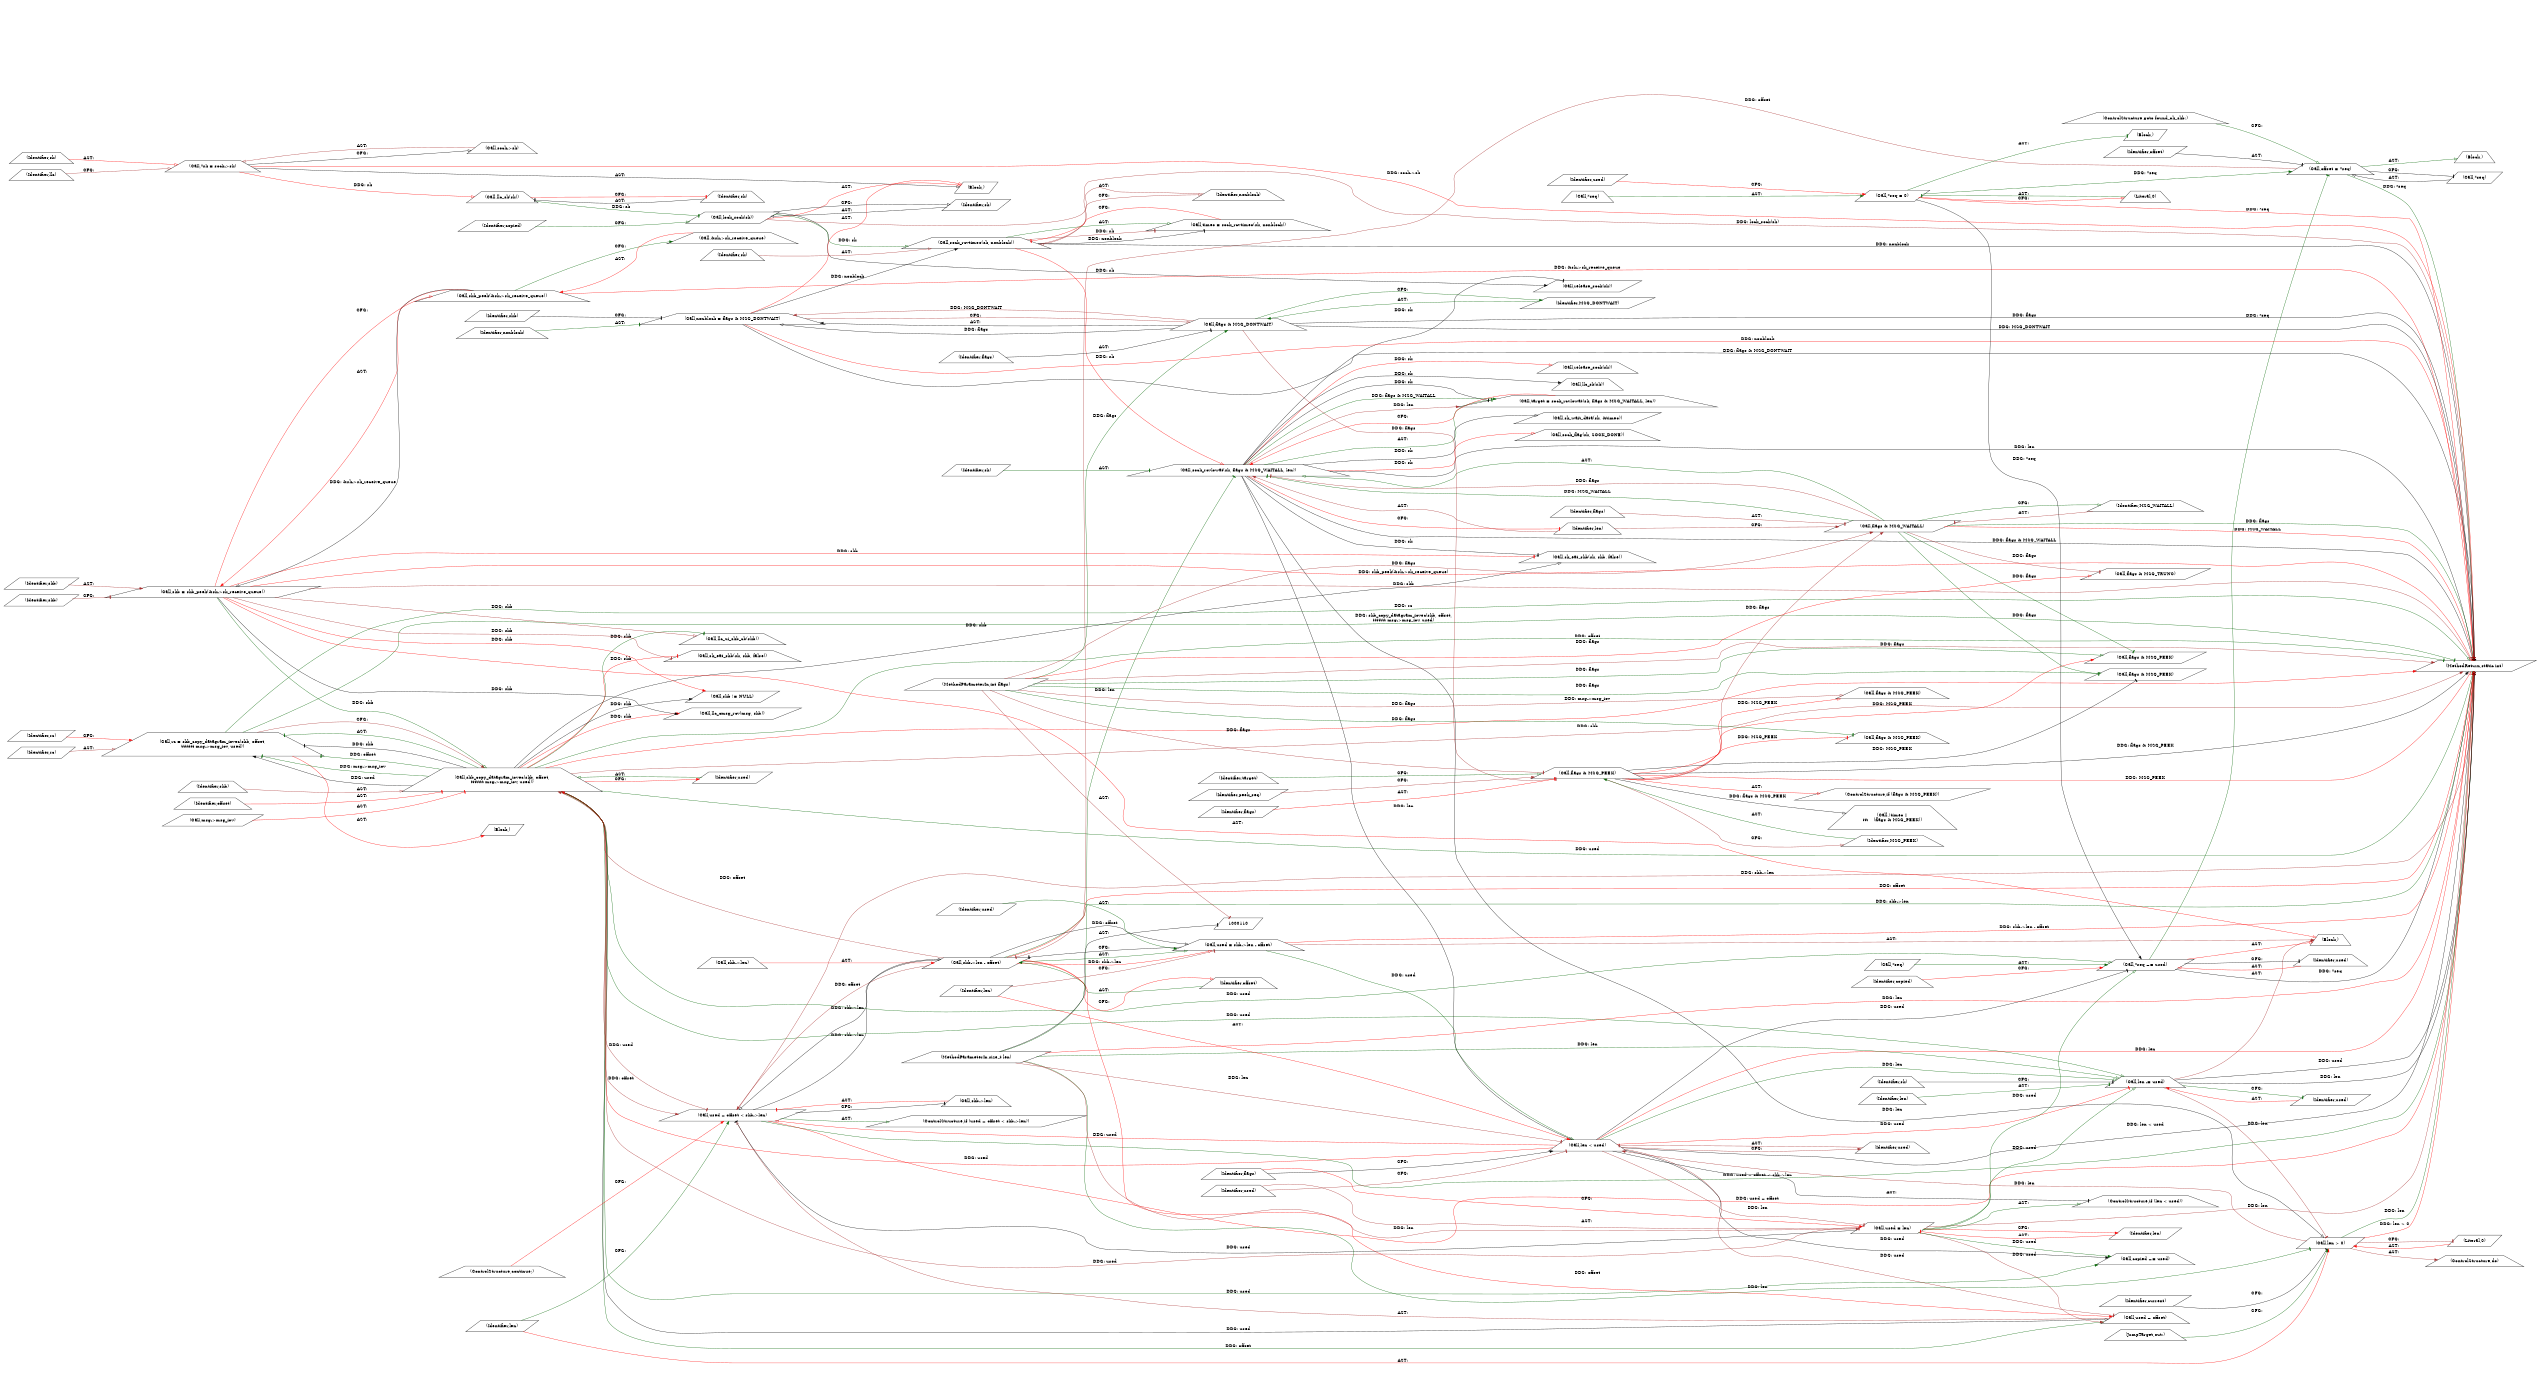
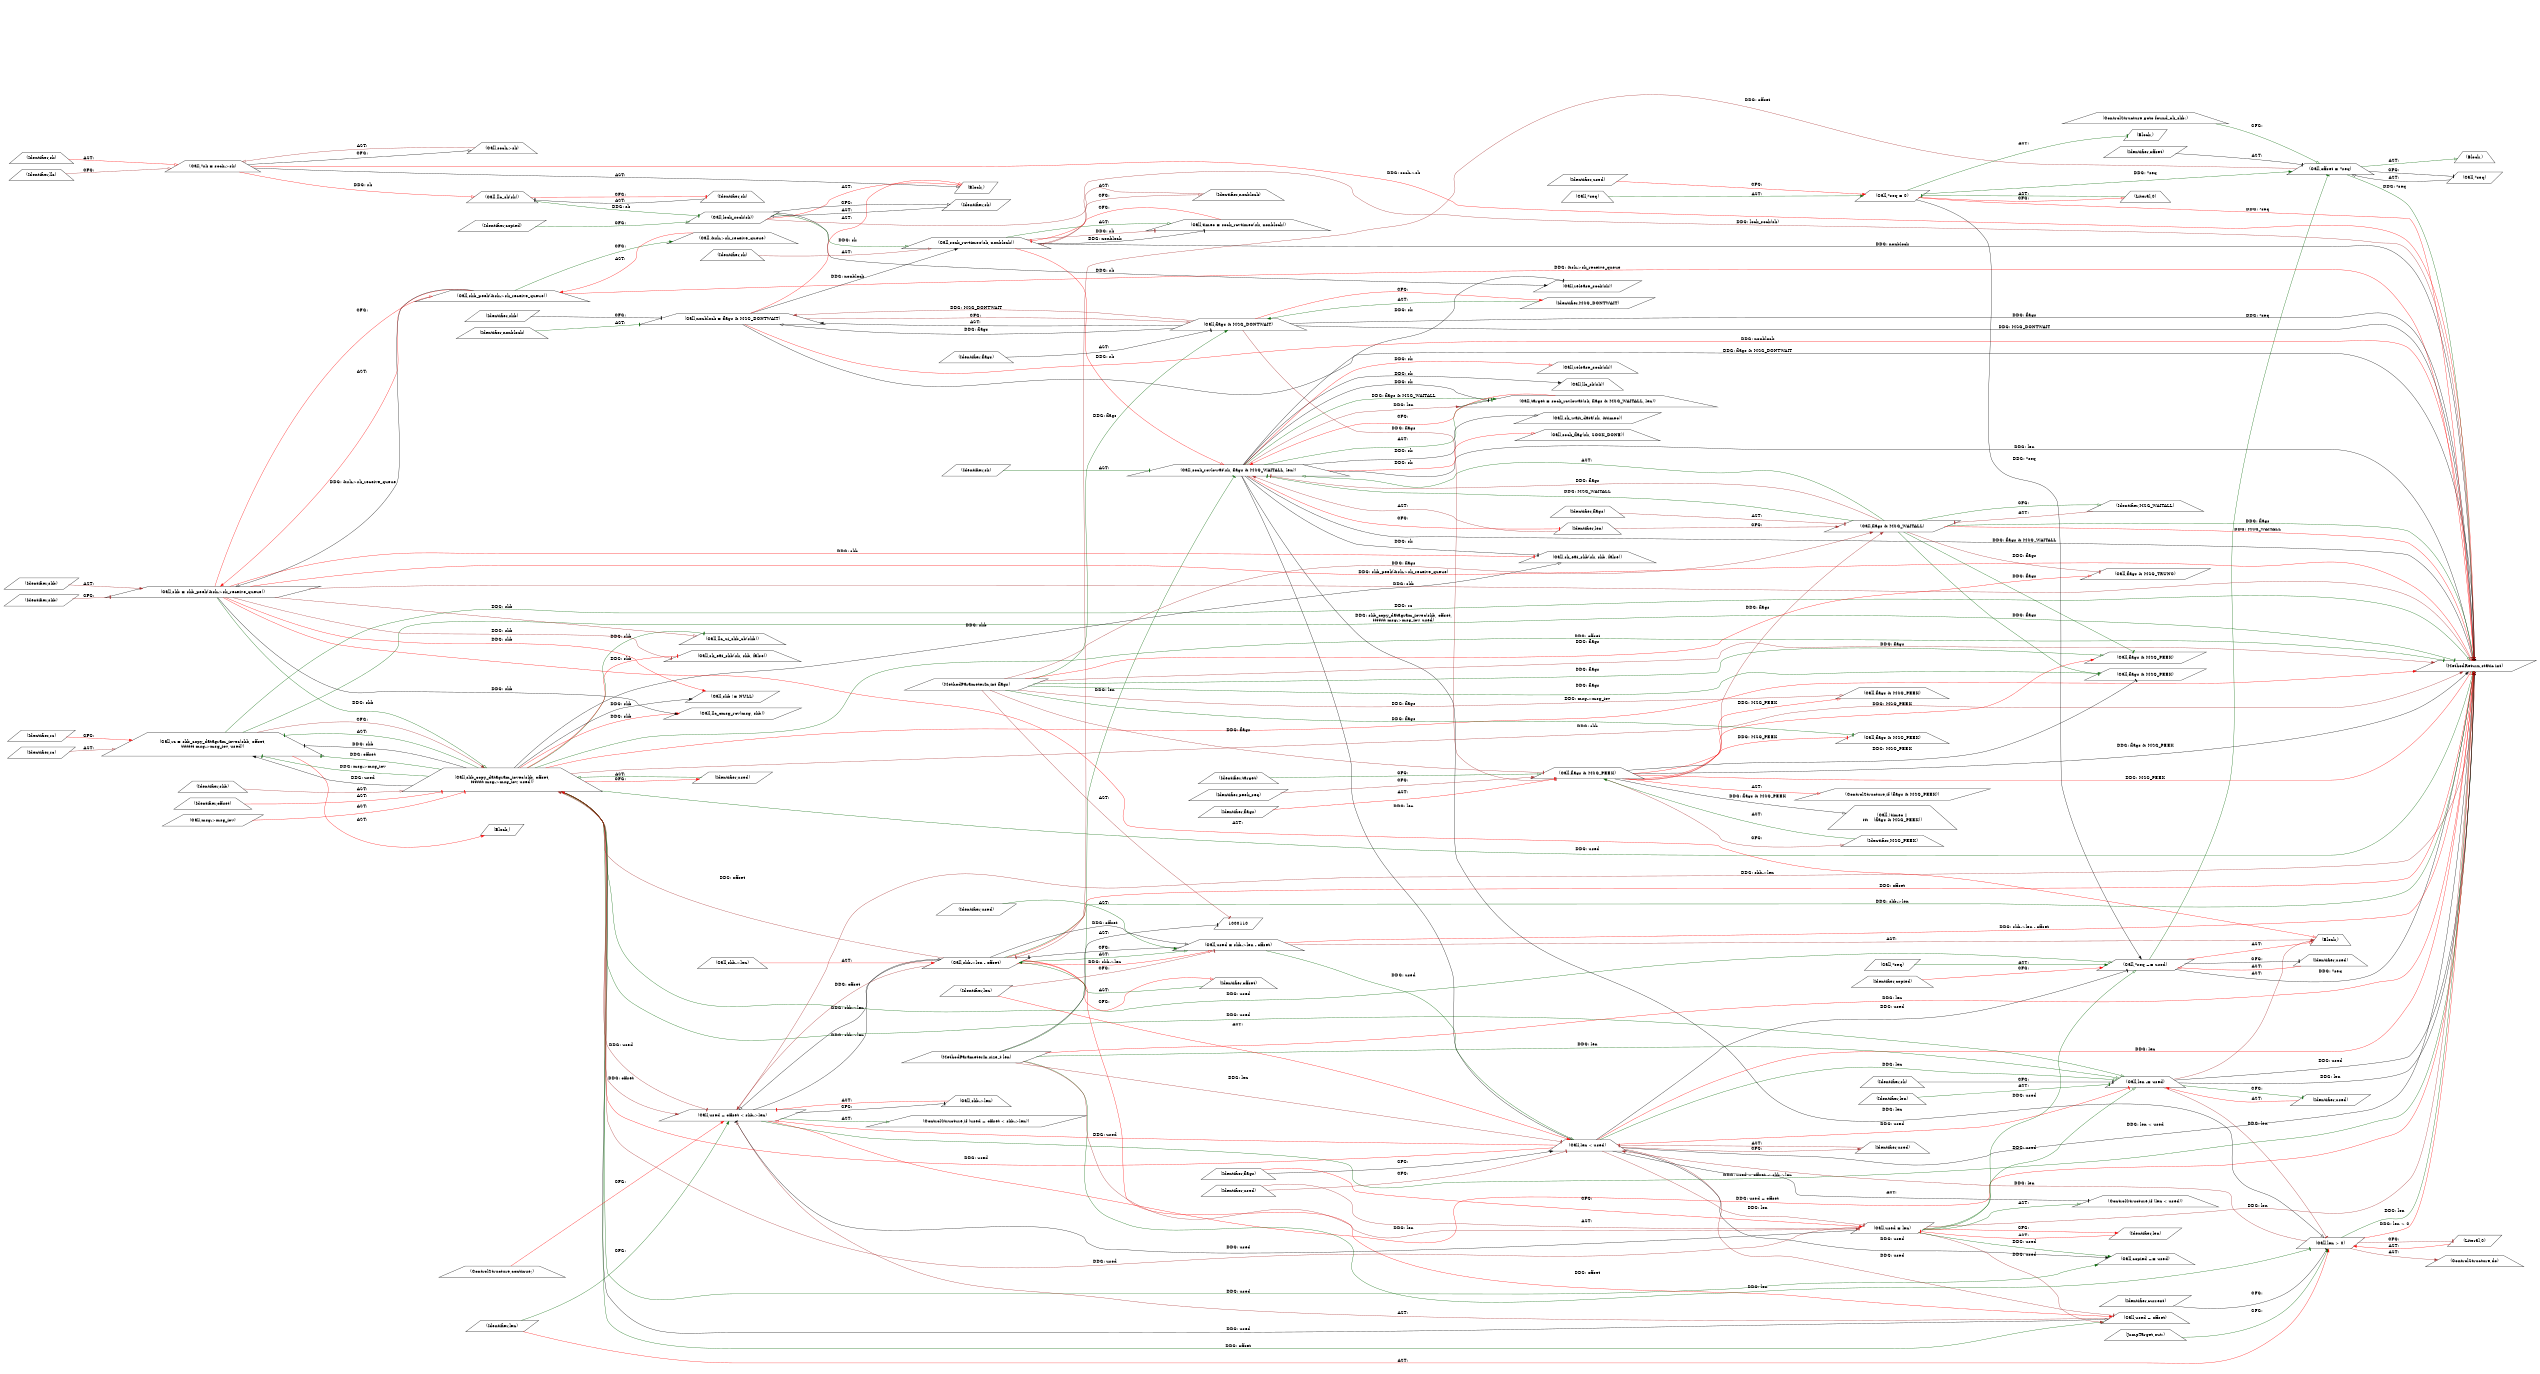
(1396, 292) -> (1396, 292)
